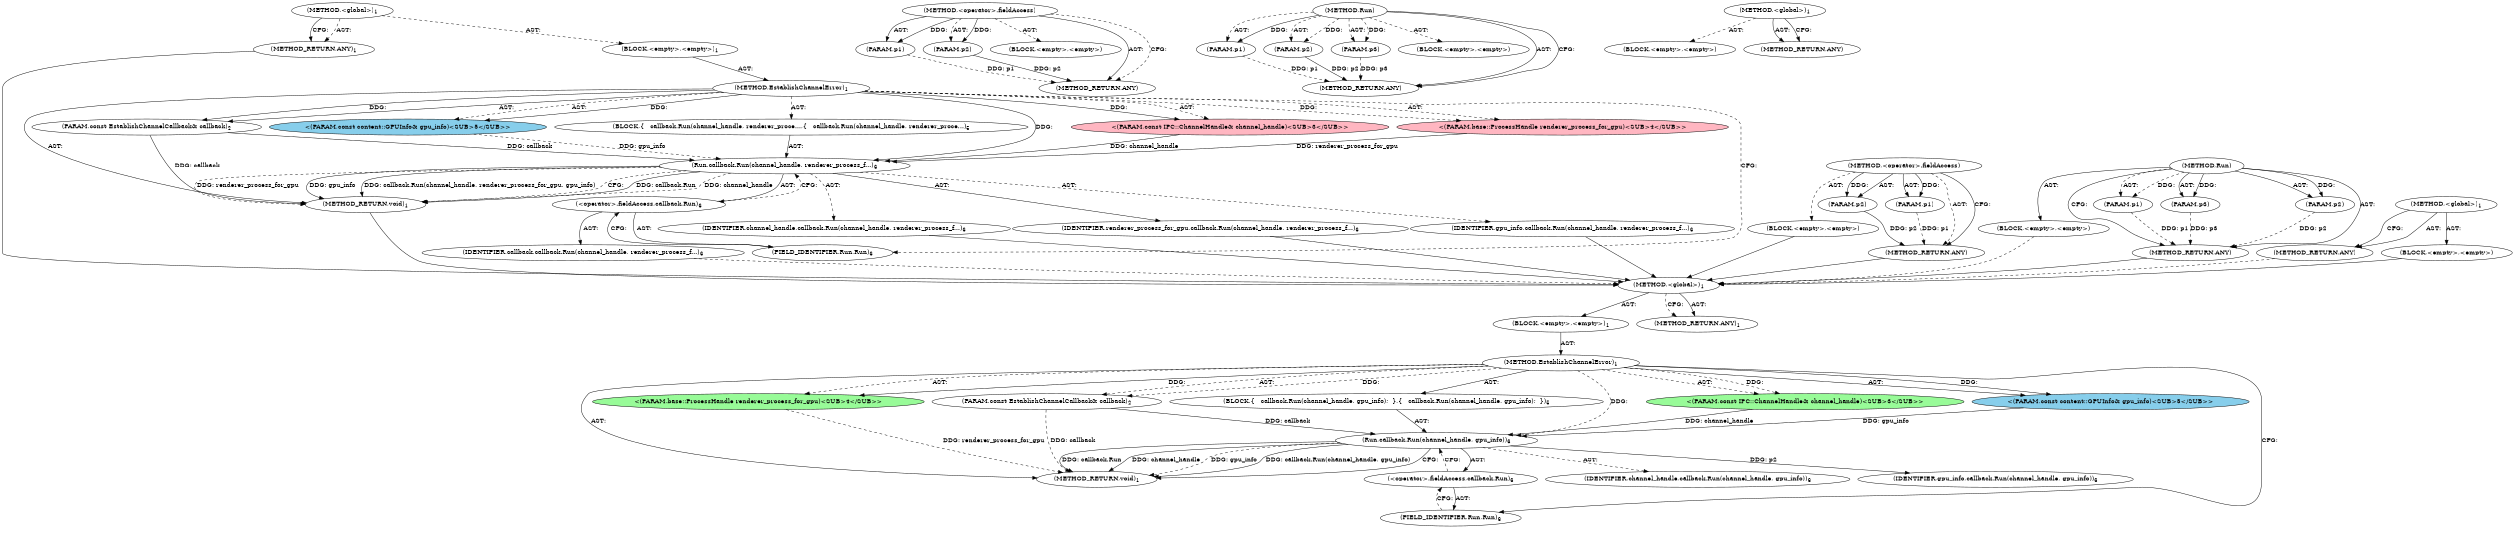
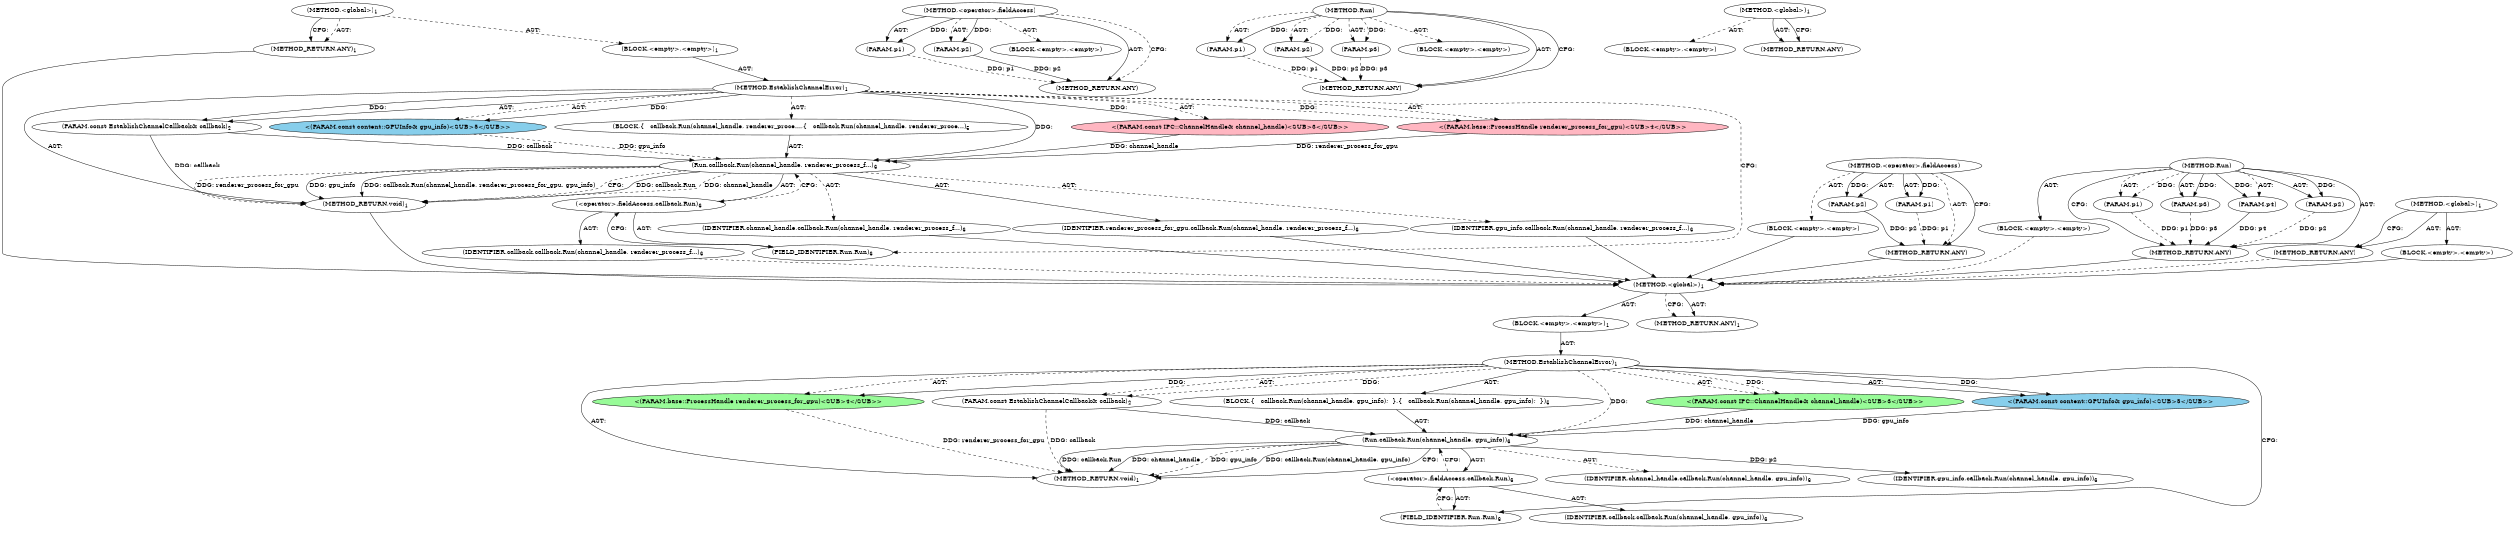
none -> (2258, 205)
none -> (1666, 518)
